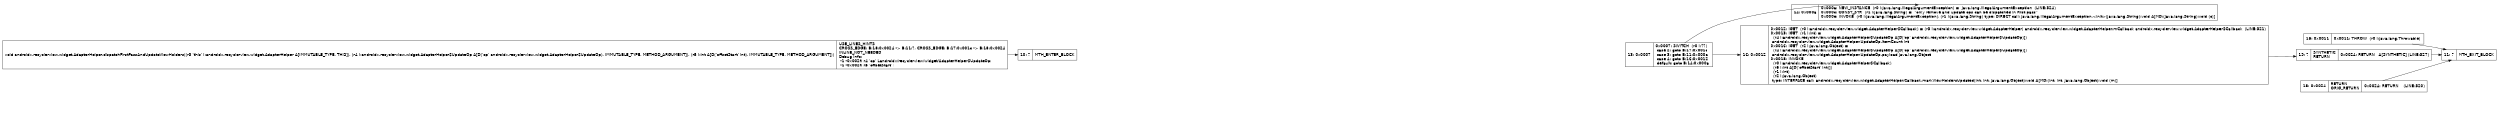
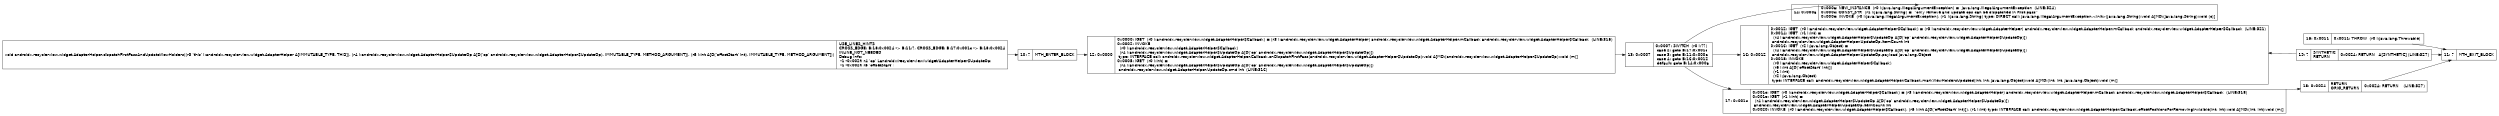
(1797, 33) -> (1797, 33)
none -> (1351, 55)
(2281, 56) -> (2284, 53)
(2394, 86) -> (2394, 86)
none -> (2004, 101)
